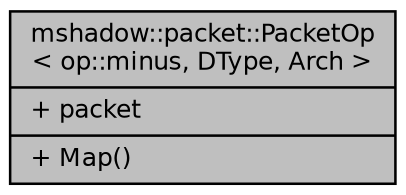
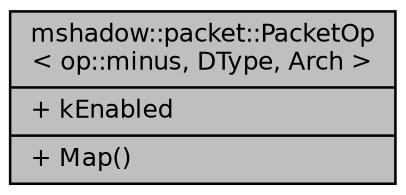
(86, 110) -> (103, 110)
